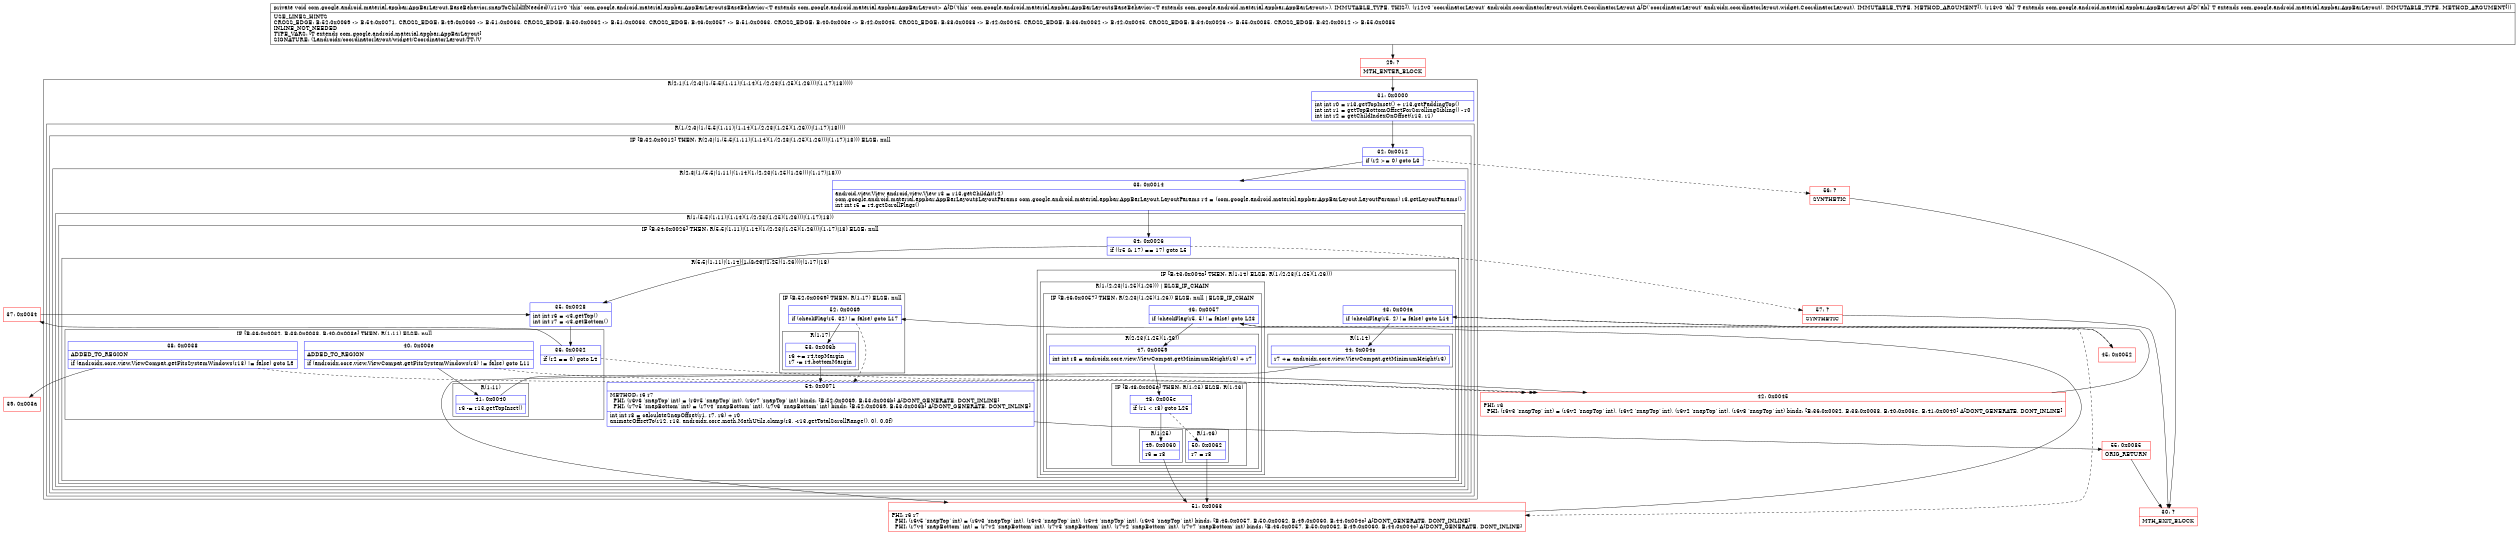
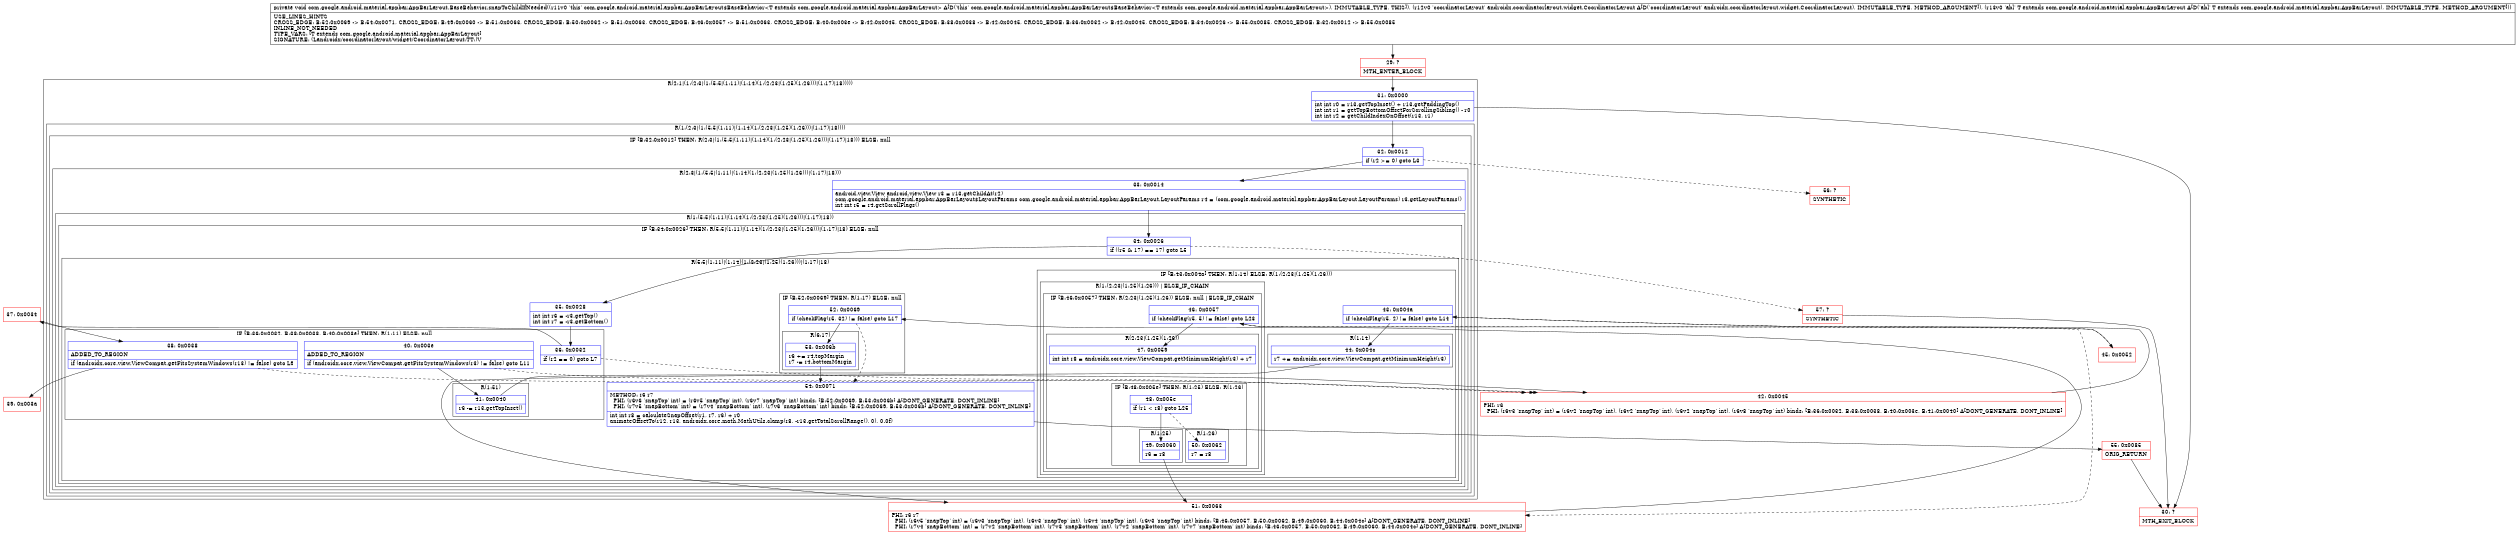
(2116, 260) -> (1995, 134)
(283, 315) -> (82, 332)
(821, 336) -> (821, 336)
(571, 359) -> (571, 359)
(1155, 371) -> none
(491, 388) -> (491, 388)
(1207, 434) -> (1207, 434)
(1207, 479) -> none
